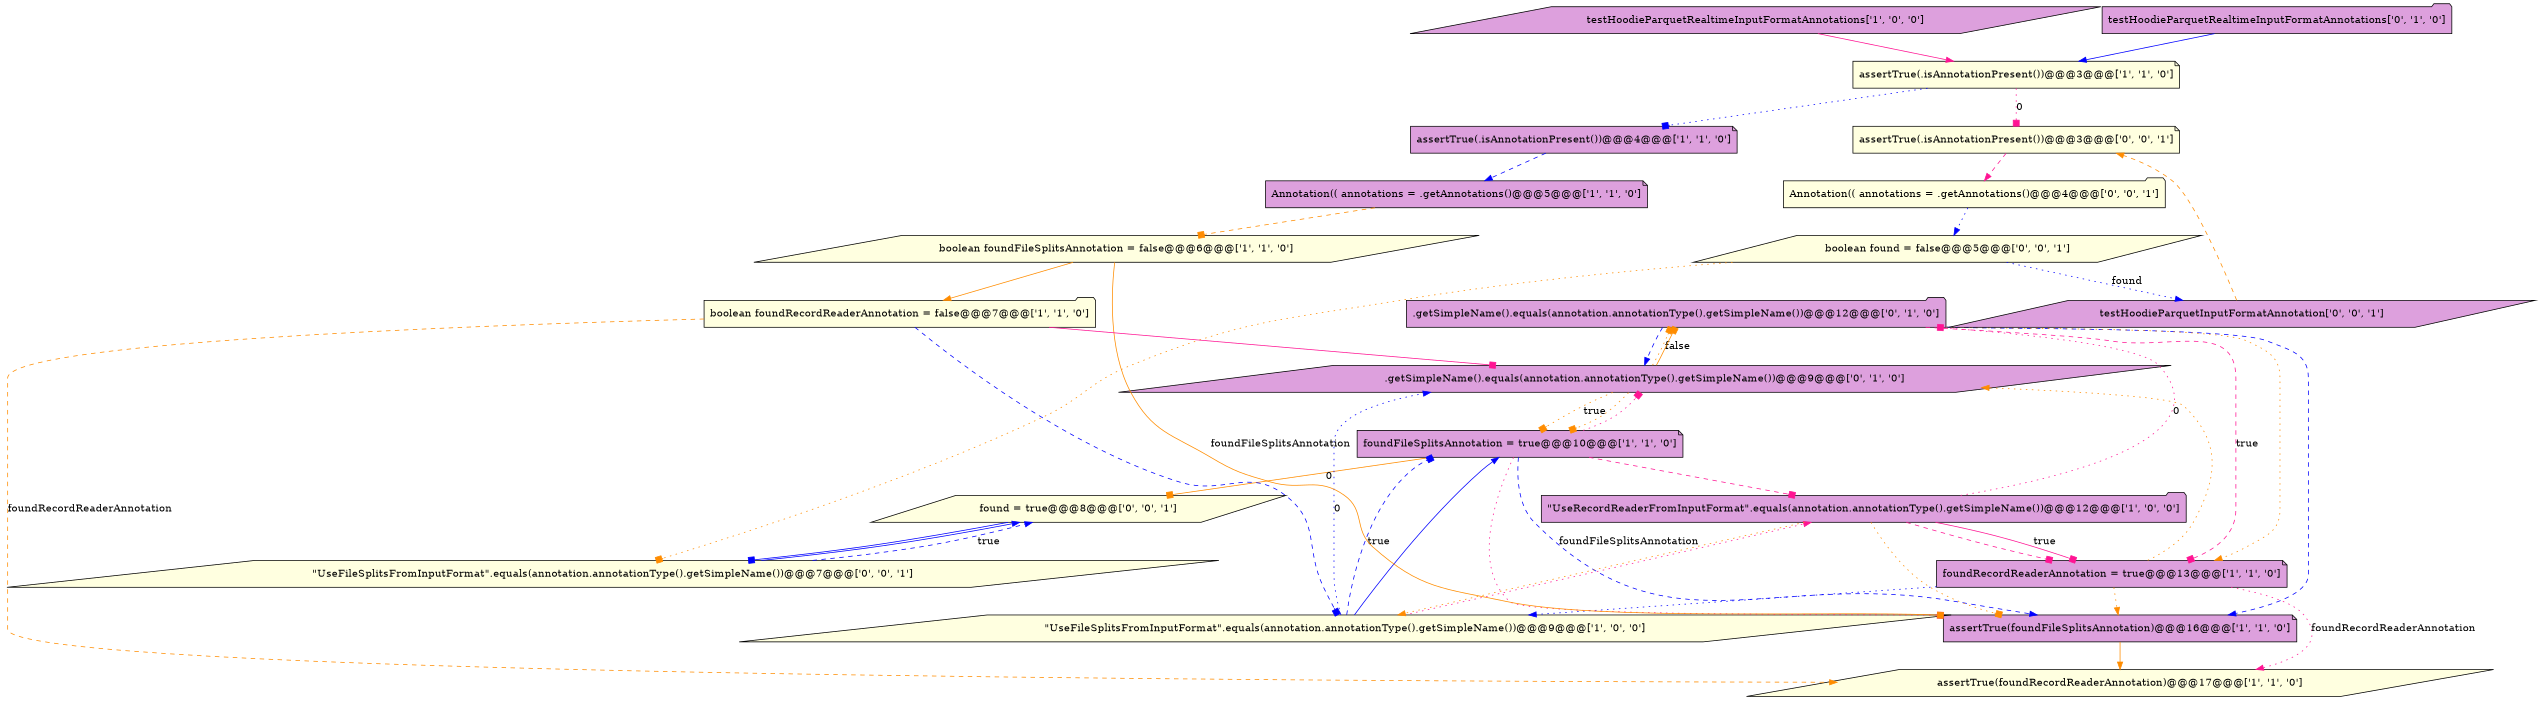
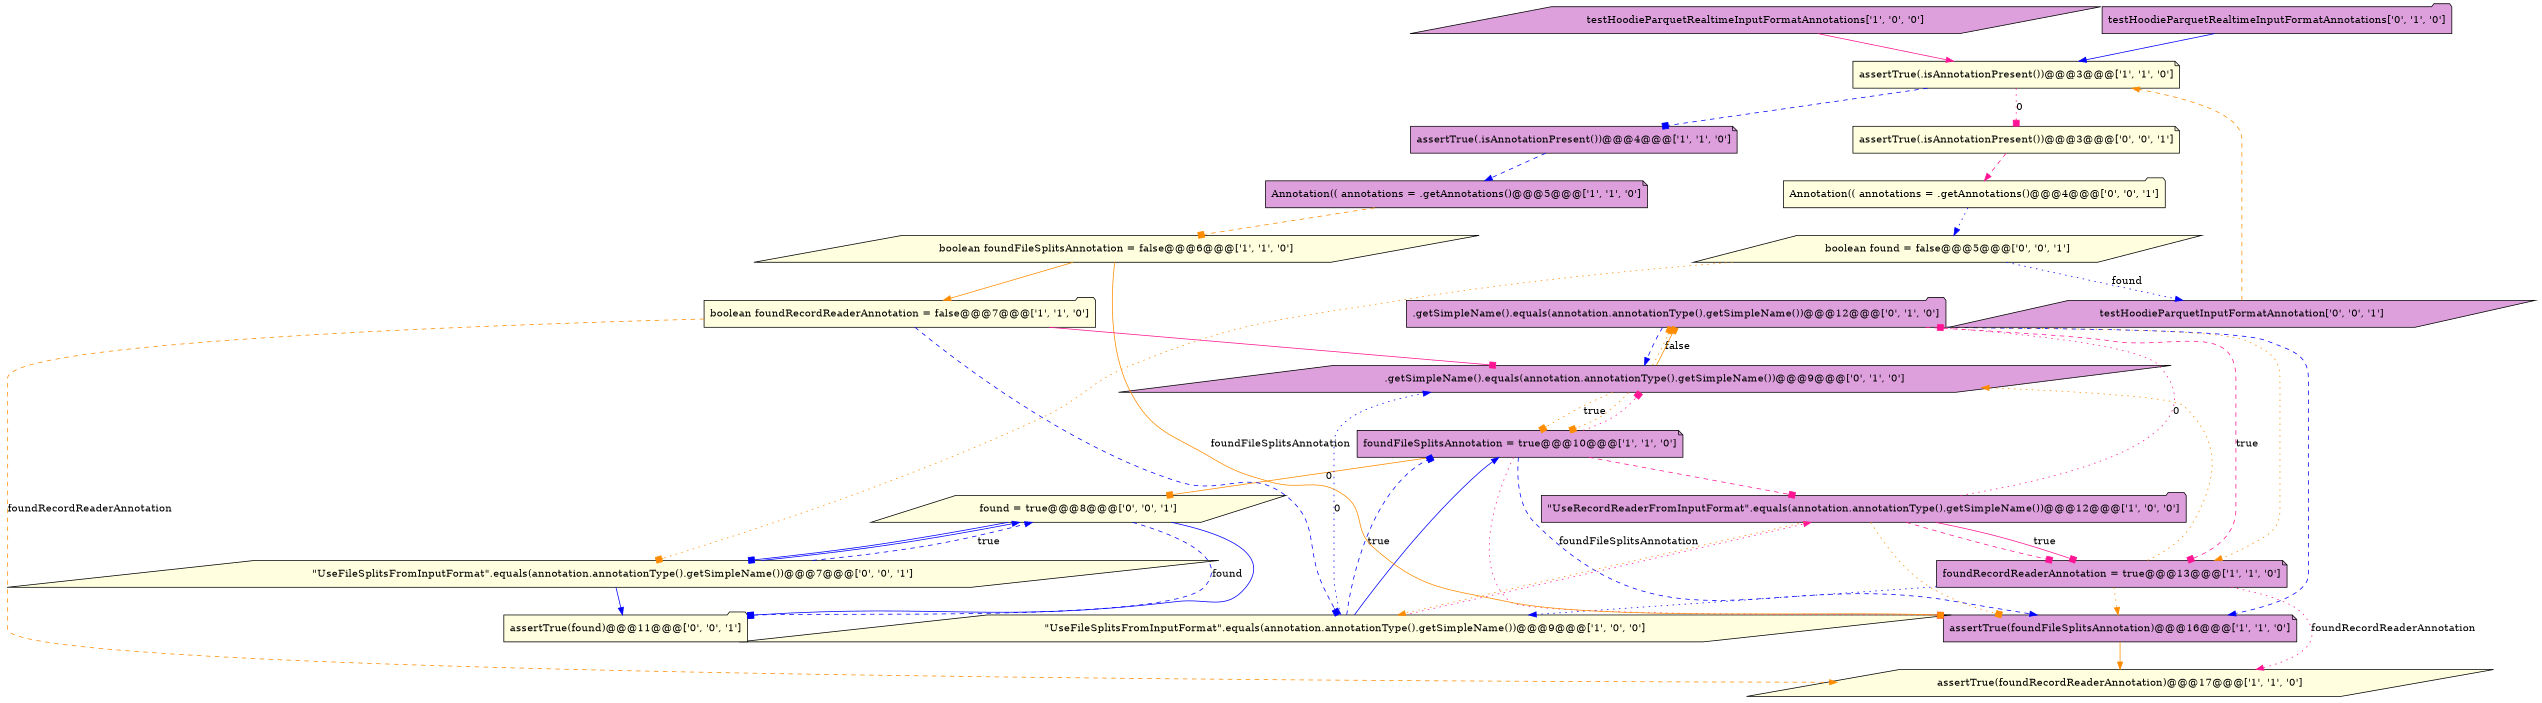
(1799, 107) -> (1799, 107)
(2196, 214) -> (2242, 160)
none -> (626, 628)
